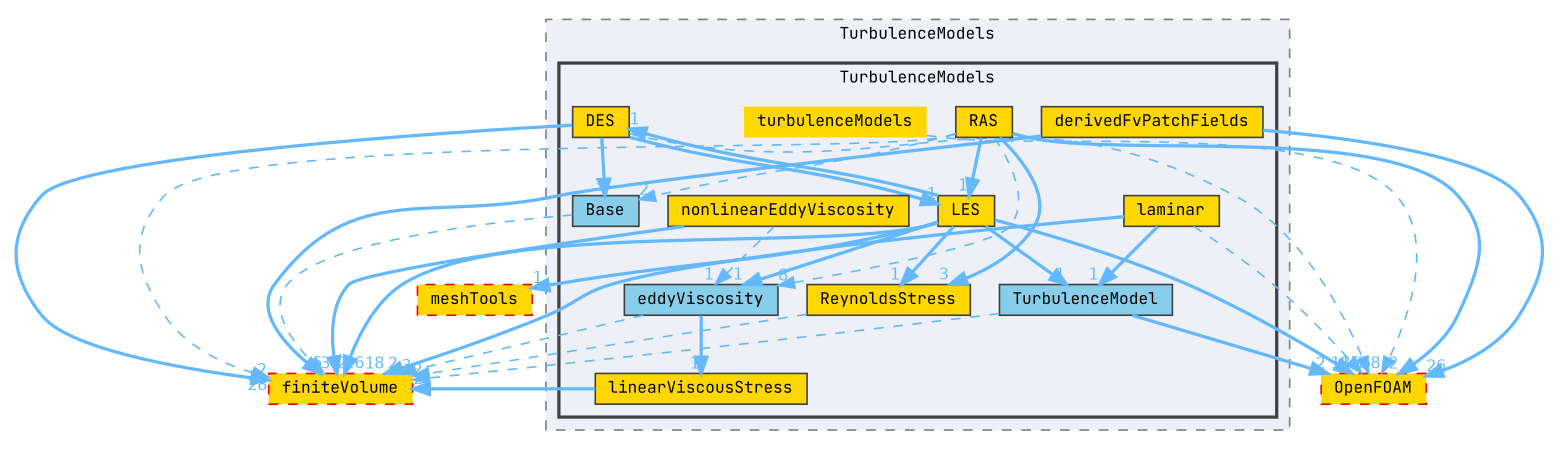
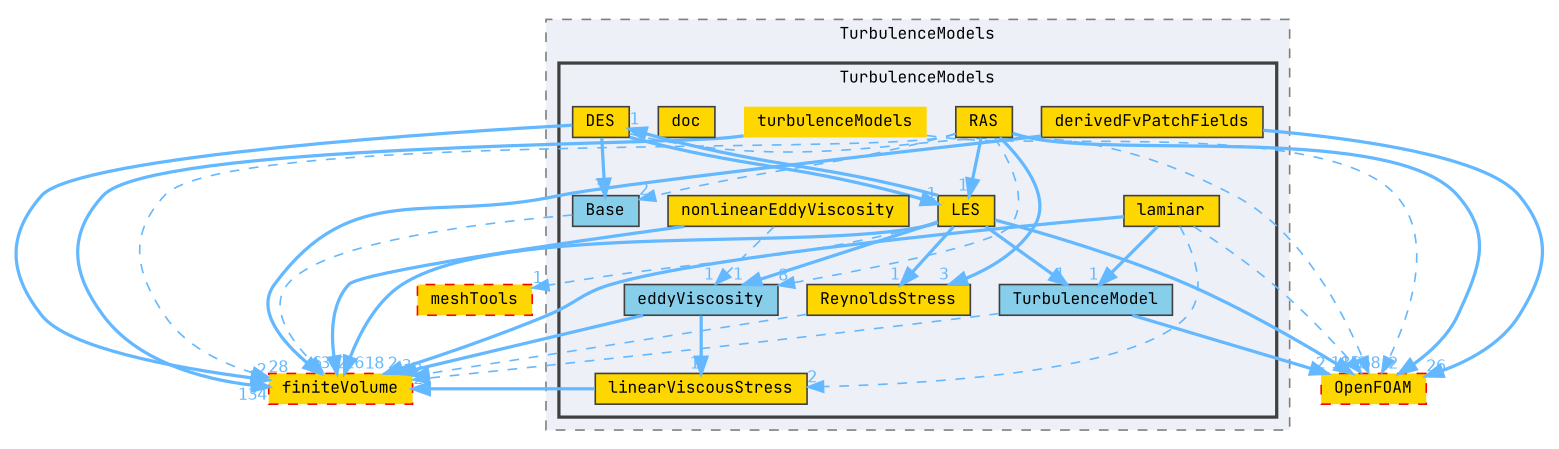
none -> (687, 122)
none -> (200, 168)
(744, 259) -> (744, 259)
(529, 342) -> (529, 342)
none -> (1058, 366)
